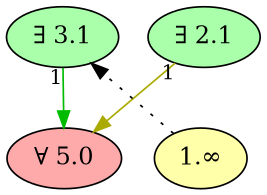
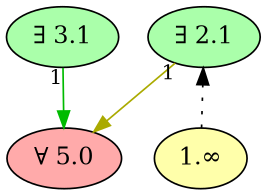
(141, 105) -> (202, 106)
